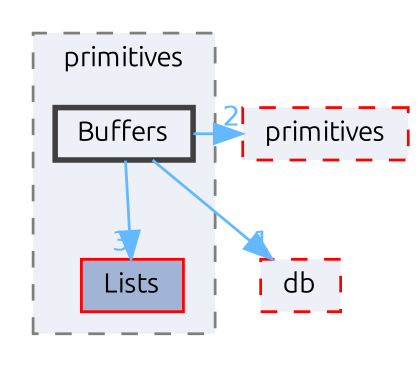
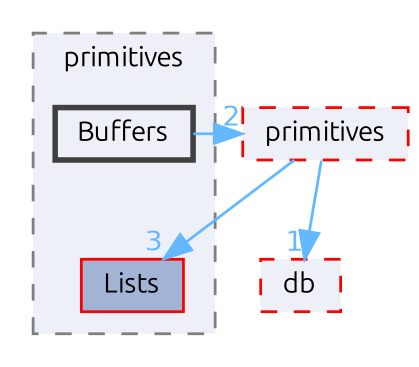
(127, 196) -> (240, 201)
(197, 197) -> (315, 196)
